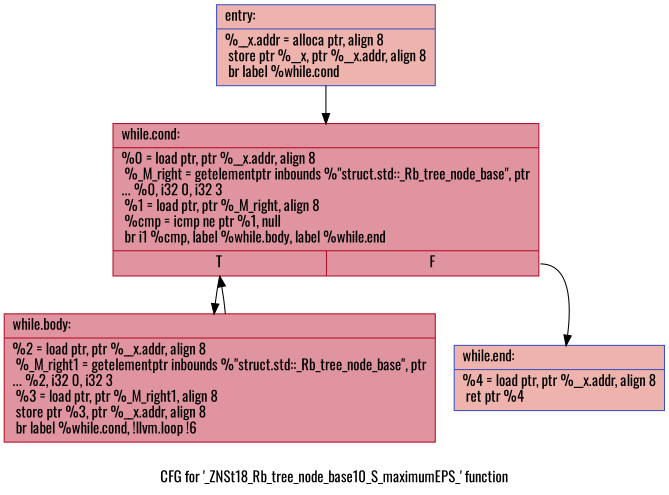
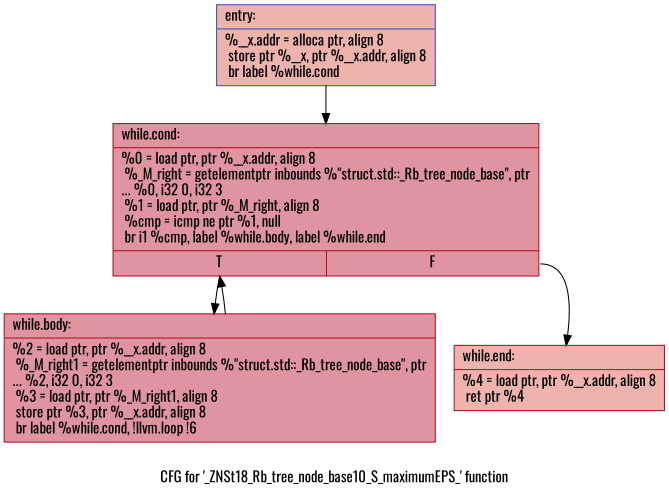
(559, 378) -> (559, 378)
